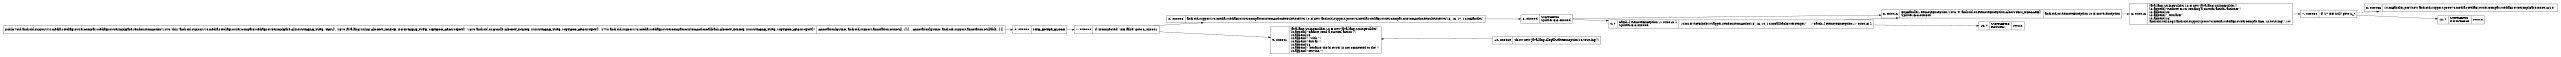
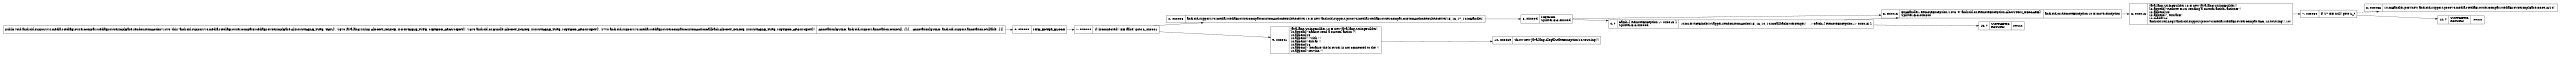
(1550, 17) -> (1548, 17)
(2160, 19) -> (2159, 19)
(2460, 21) -> (2457, 21)
(1438, 39) -> (1436, 42)
